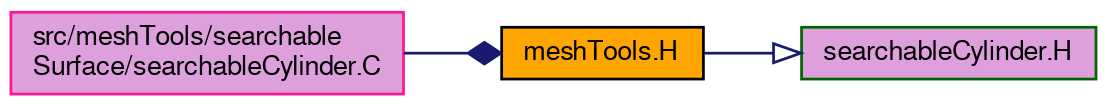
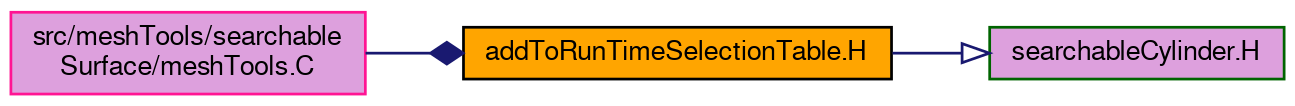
(207, 53) -> (188, 53)
(603, 53) -> (678, 53)
